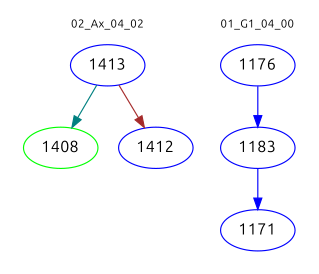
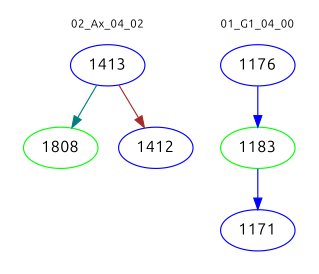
(61, 148) -> (61, 148)
(258, 148) -> (258, 148)
